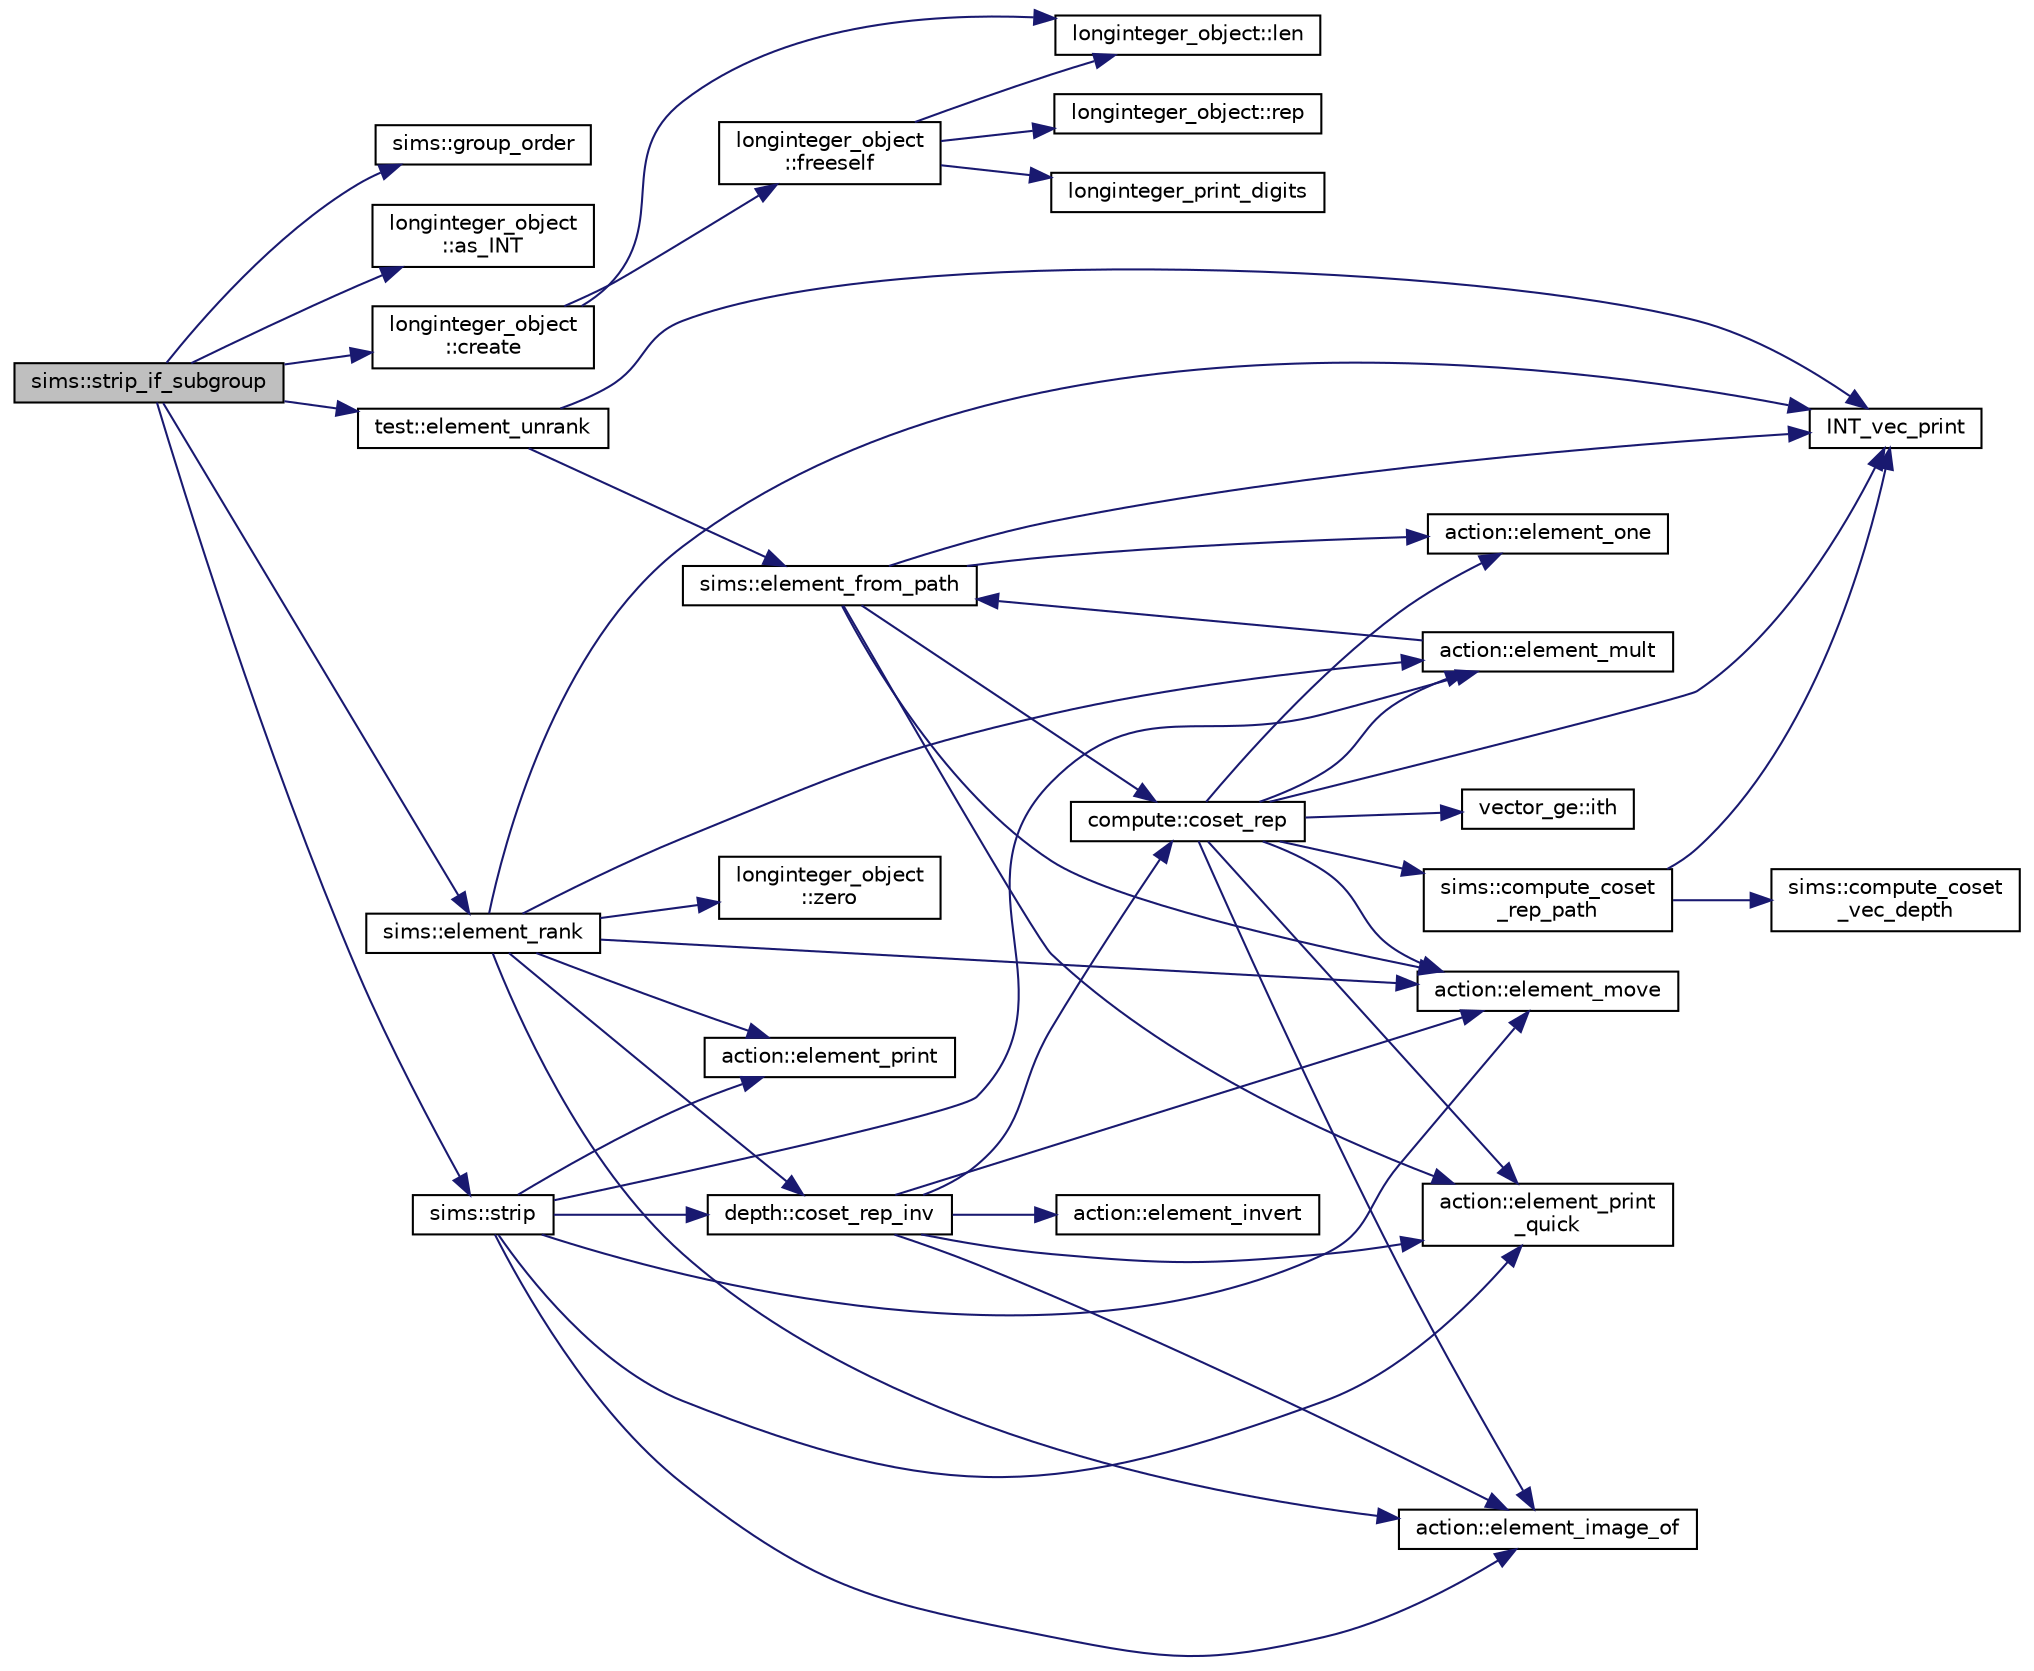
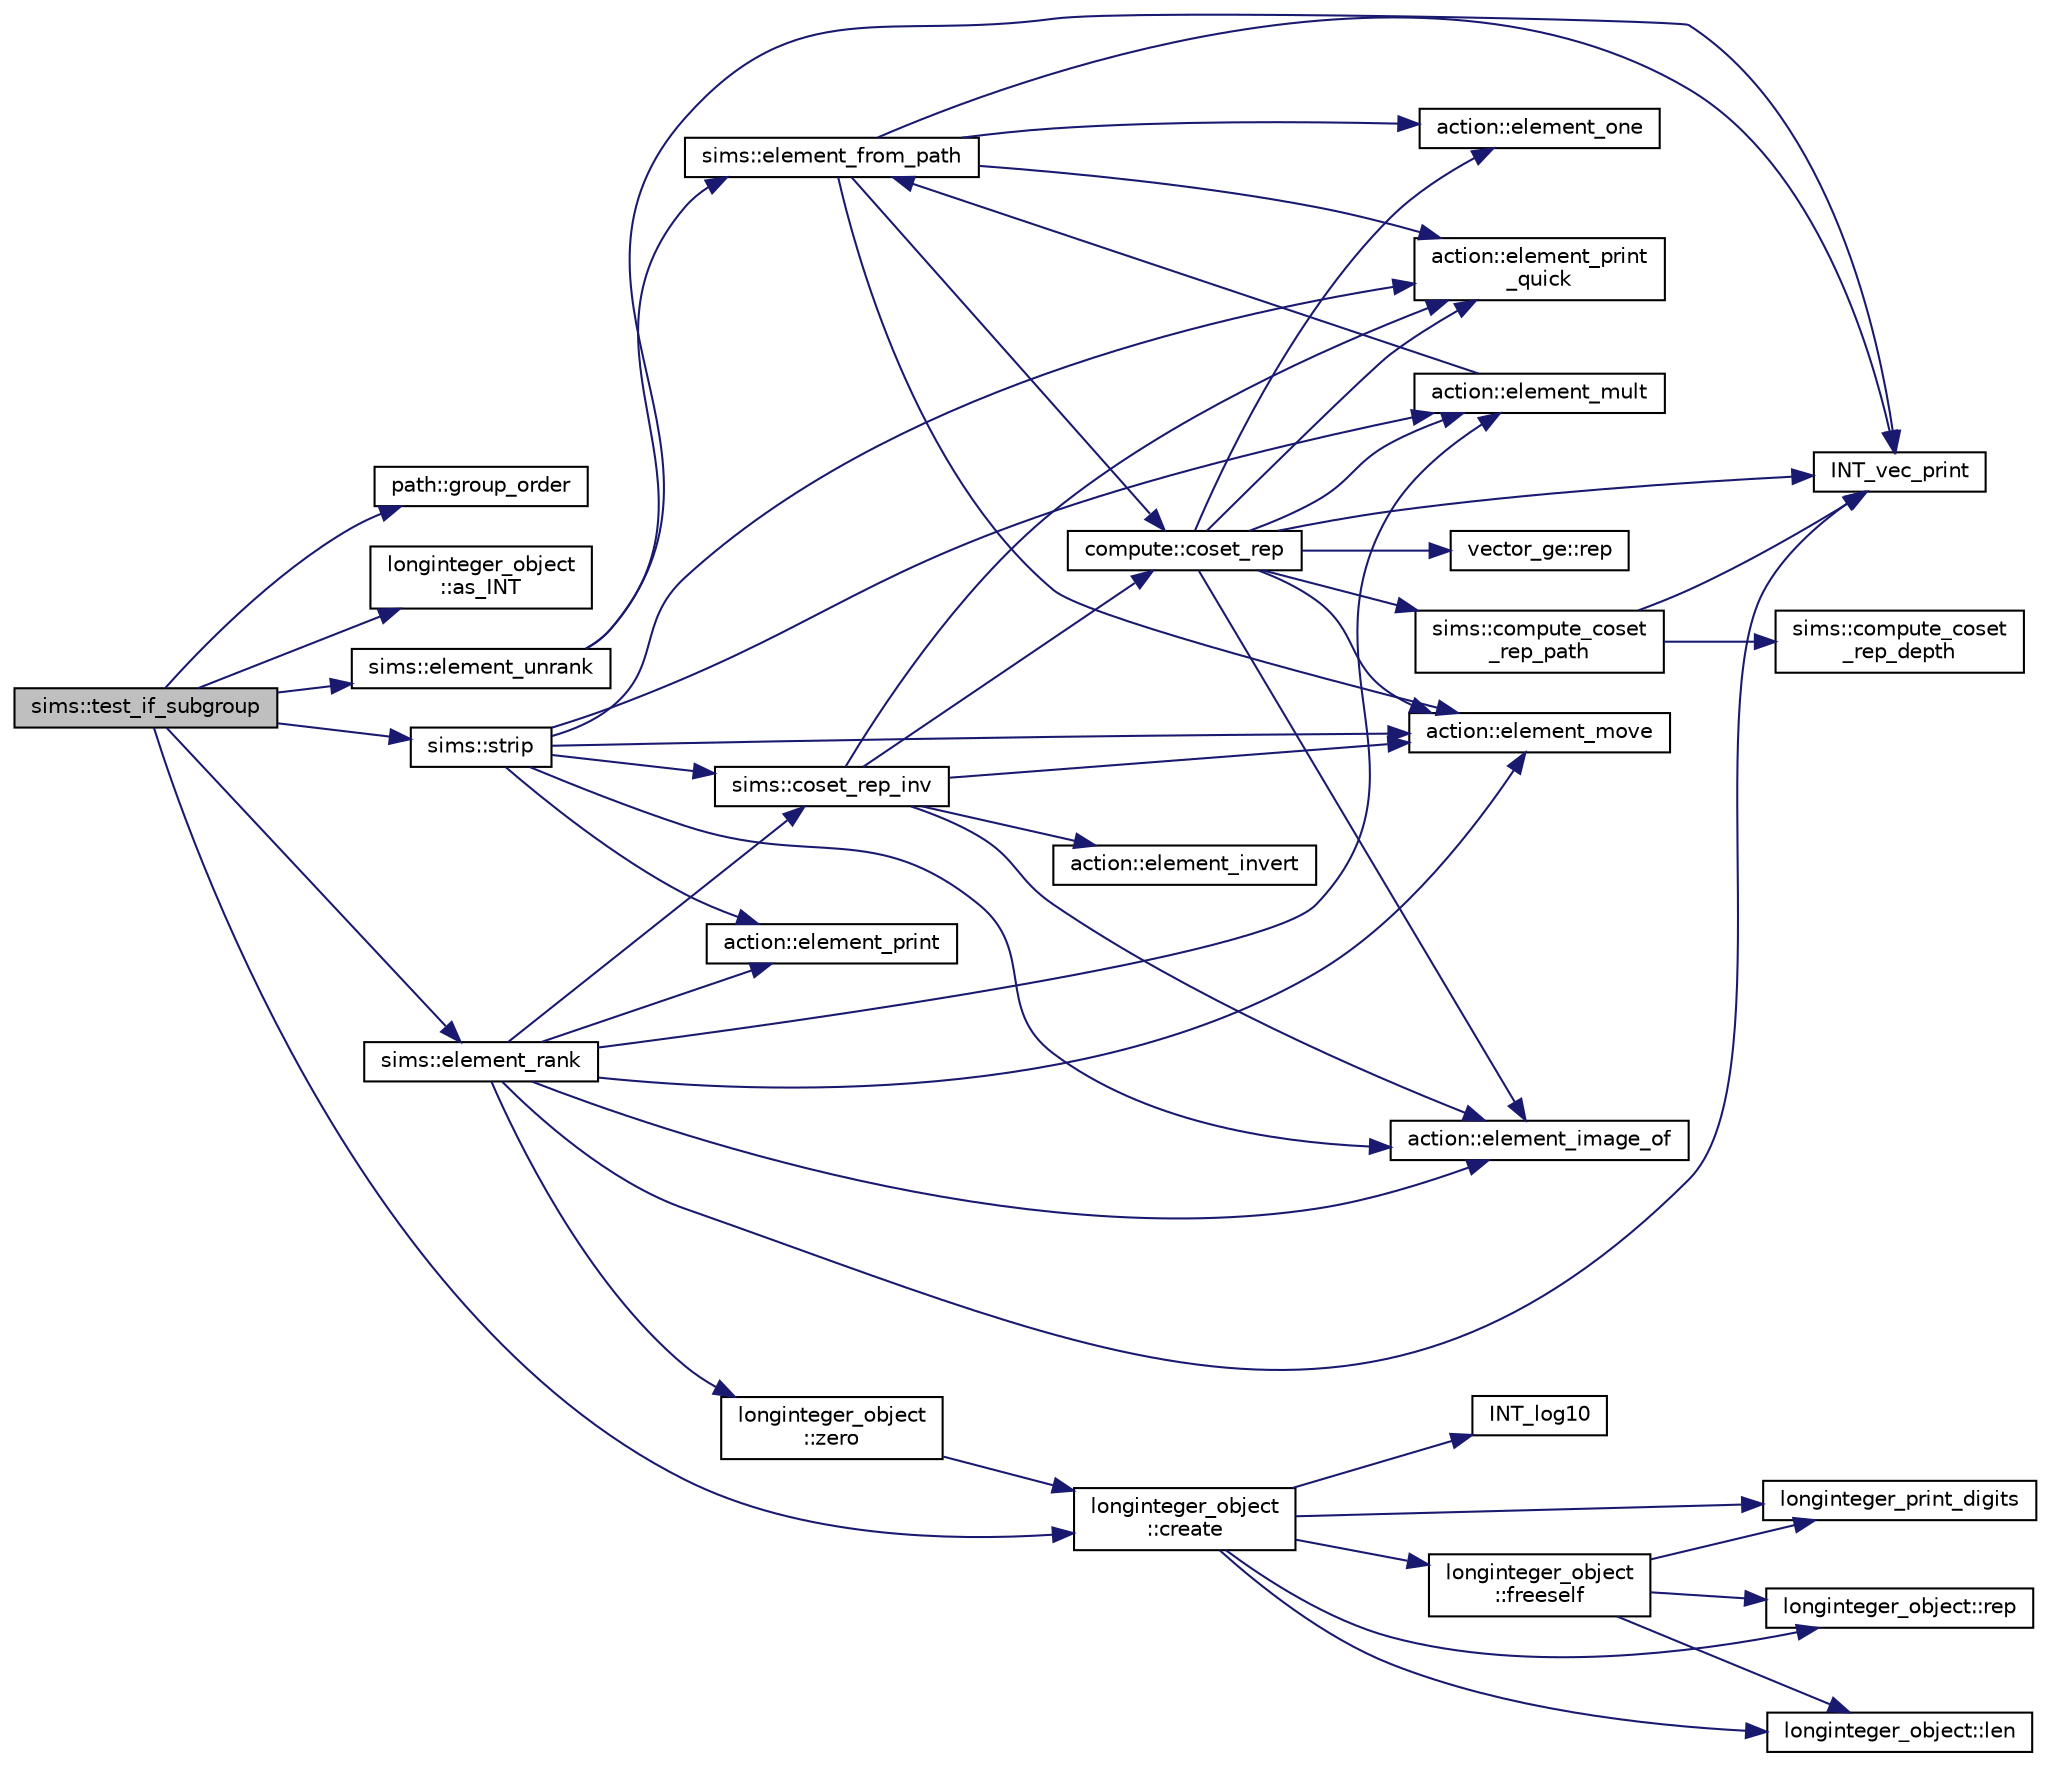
(483, 145) -> (481, 486)
(149, 383) -> (146, 708)
(483, 428) -> (481, 669)
(1548, 809) -> (1540, 551)
(1896, 900) -> (1900, 642)
(830, 1215) -> (832, 787)
none -> (1540, 1416)
none -> (998, 1471)
none -> (1519, 1510)
none -> (1501, 1655)
